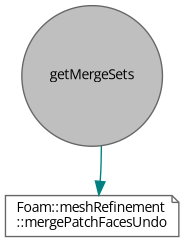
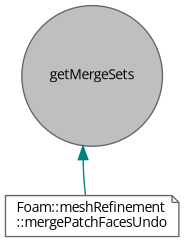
(101, 164) -> (84, 177)
